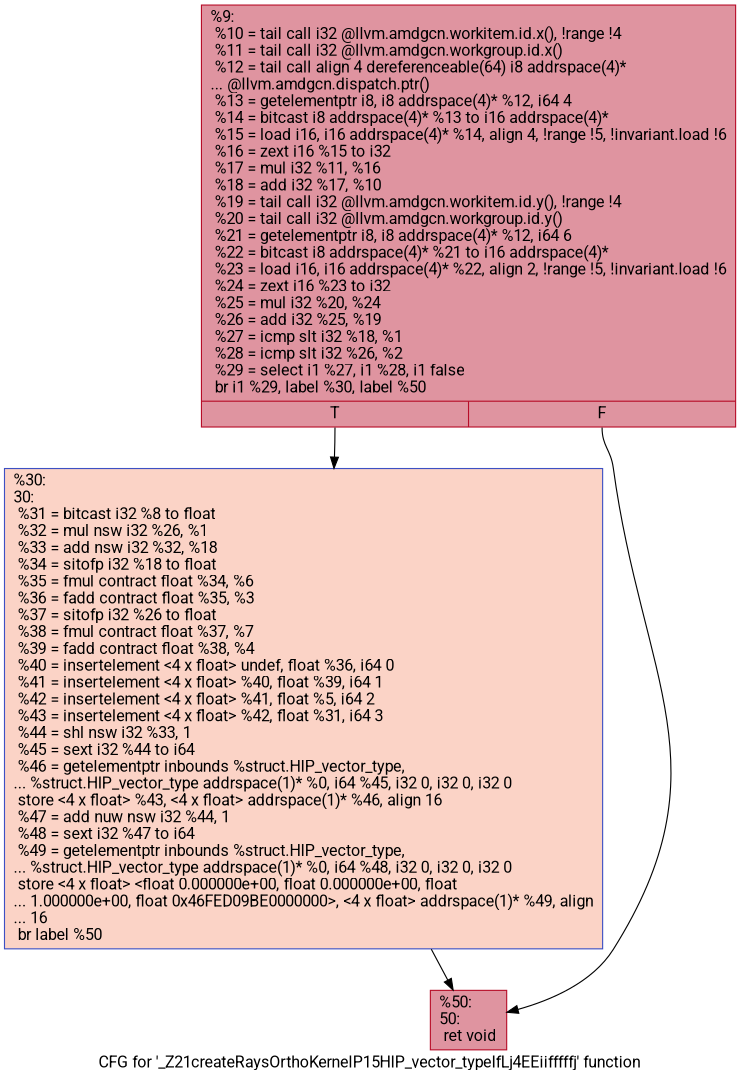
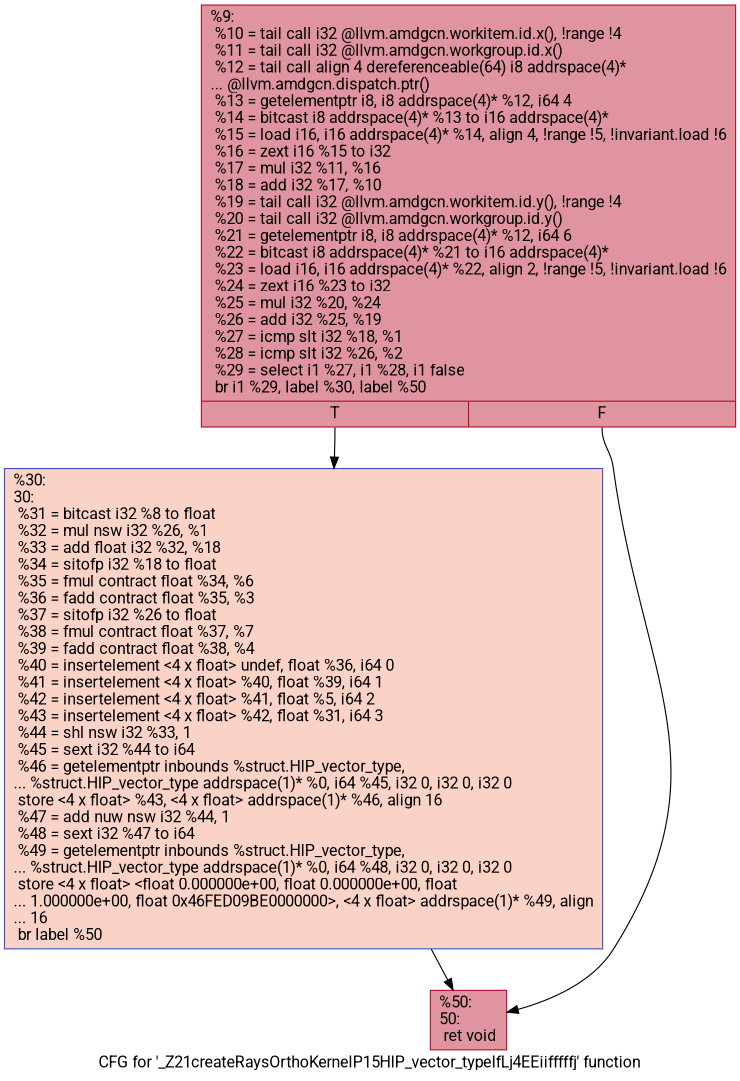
(116, 548) -> (117, 548)
